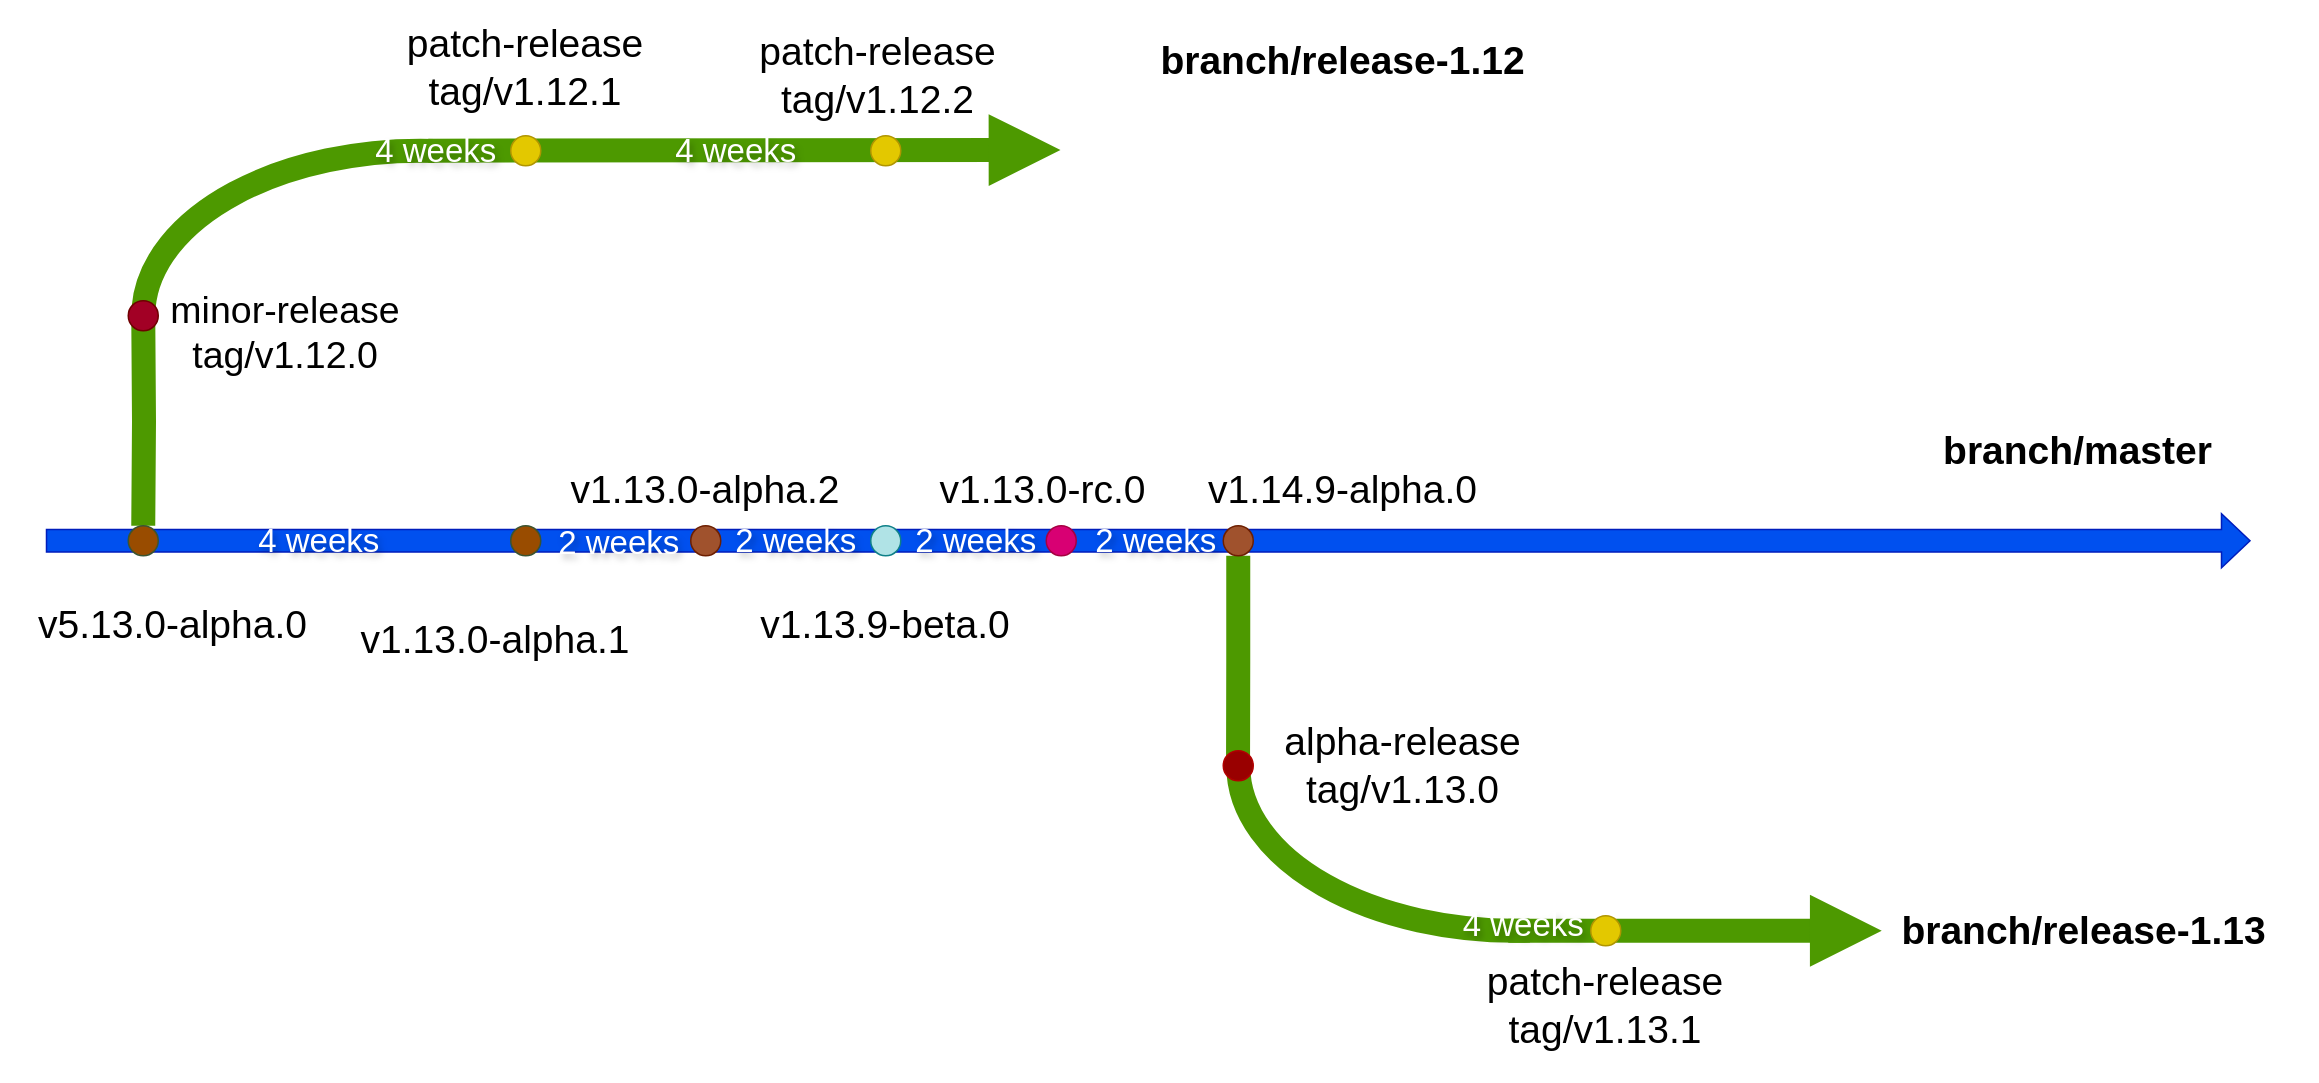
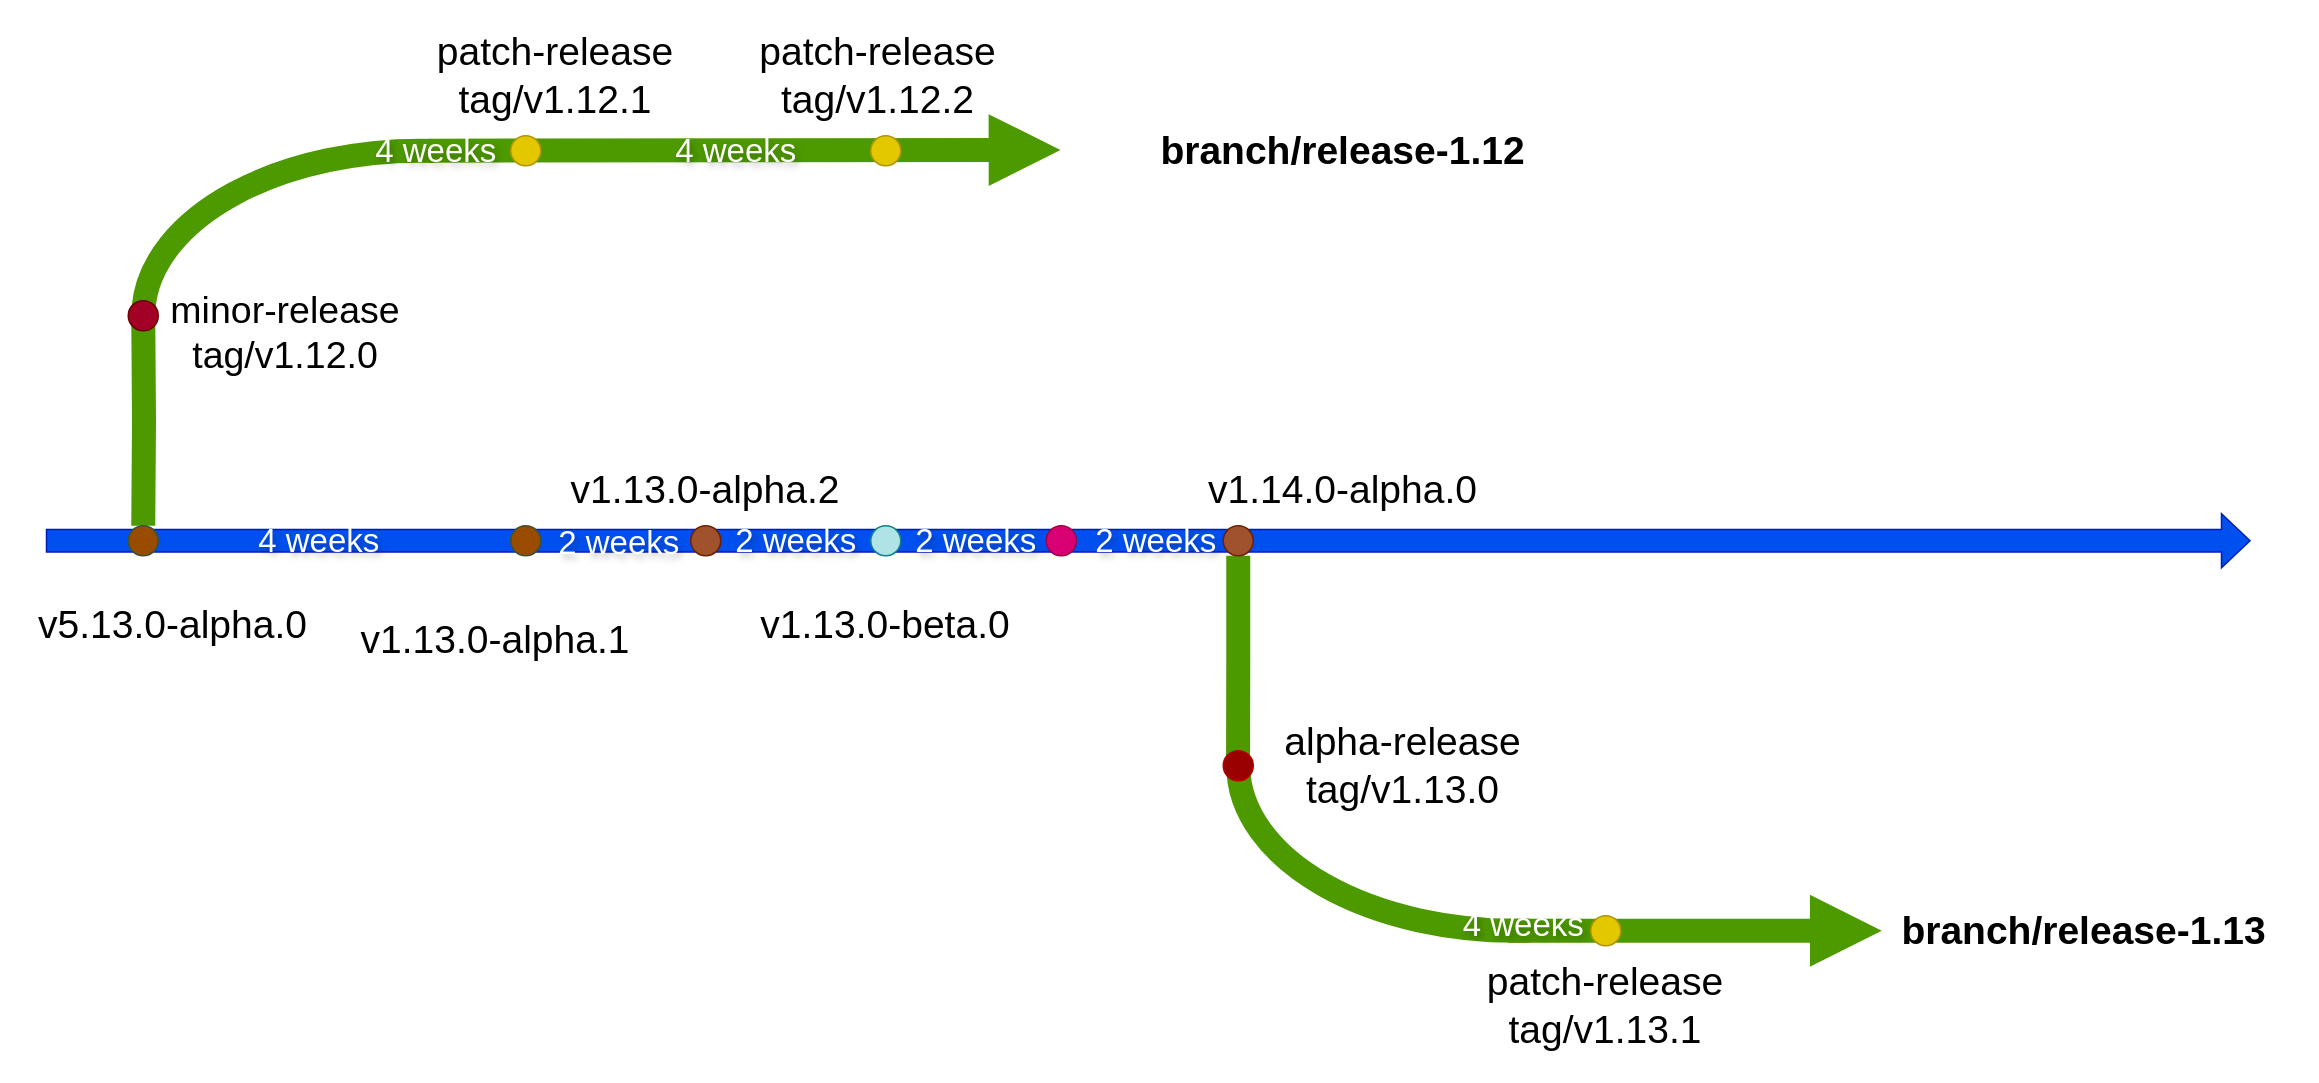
(1343, 61) -> (1343, 151)
(526, 68) -> (556, 76)
(2078, 451) -> none
(1043, 466) -> none
(1343, 466) -> (1343, 466)
(886, 601) -> (886, 601)
